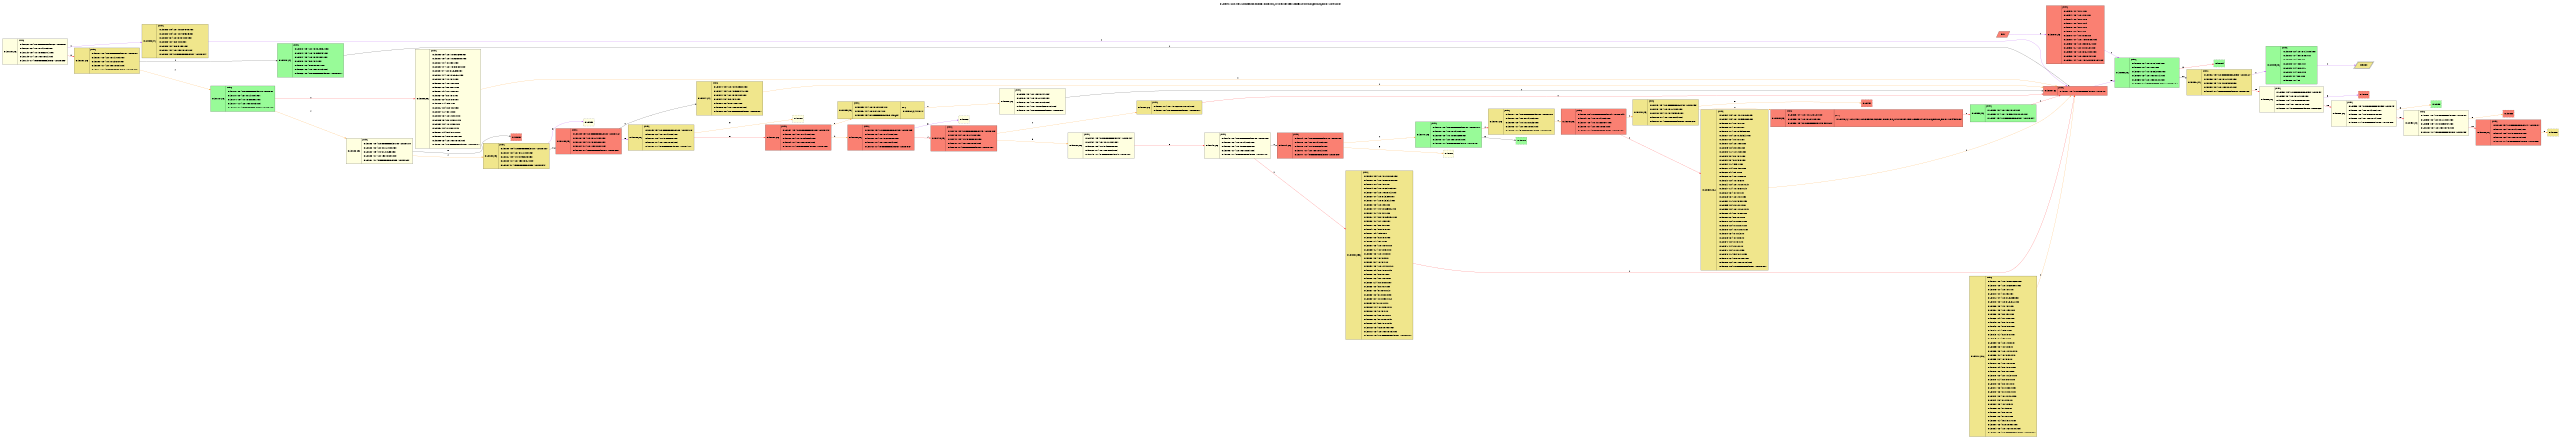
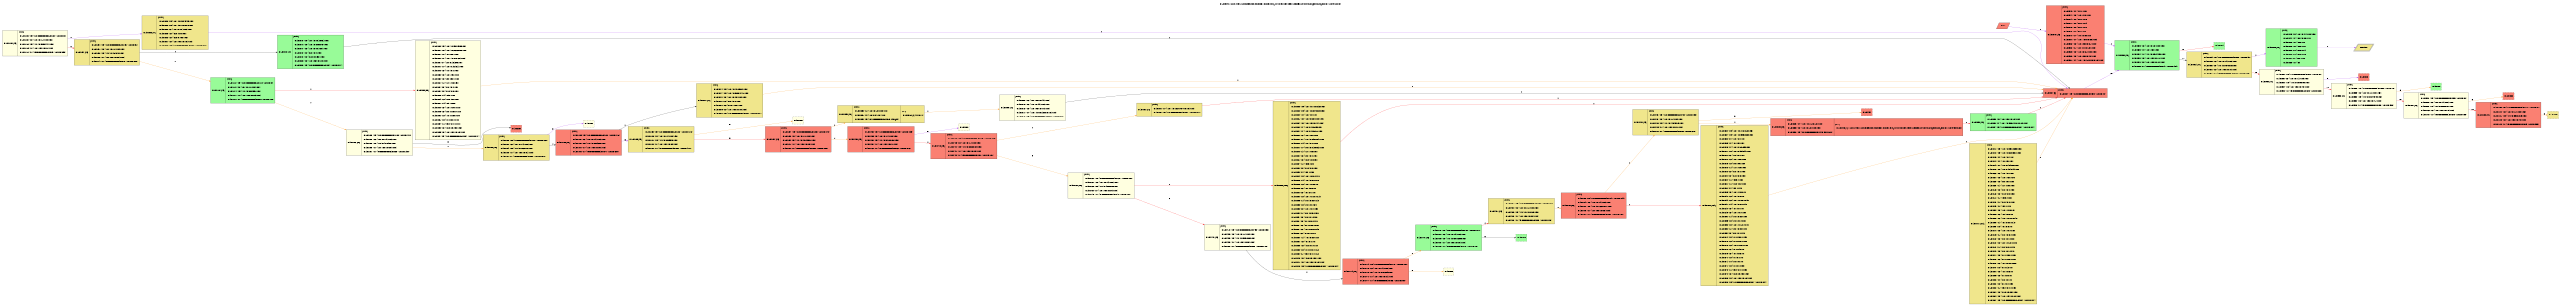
(1299, 193) -> (1203, 186)
